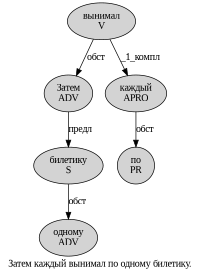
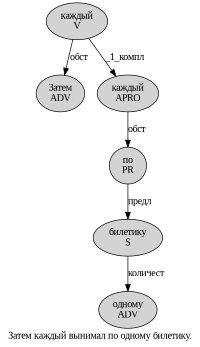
(101, 21) -> (77, 21)
(68, 126) -> (128, 198)
(77, 202) -> (146, 274)
